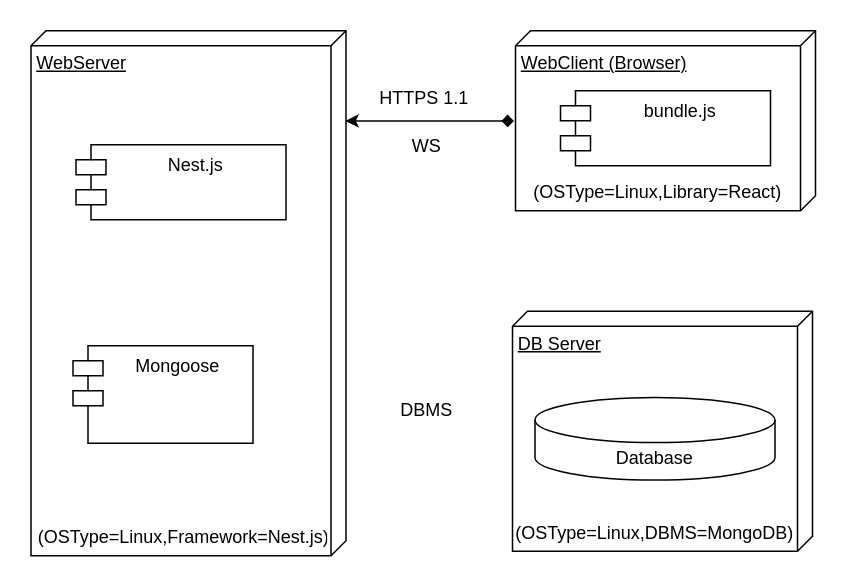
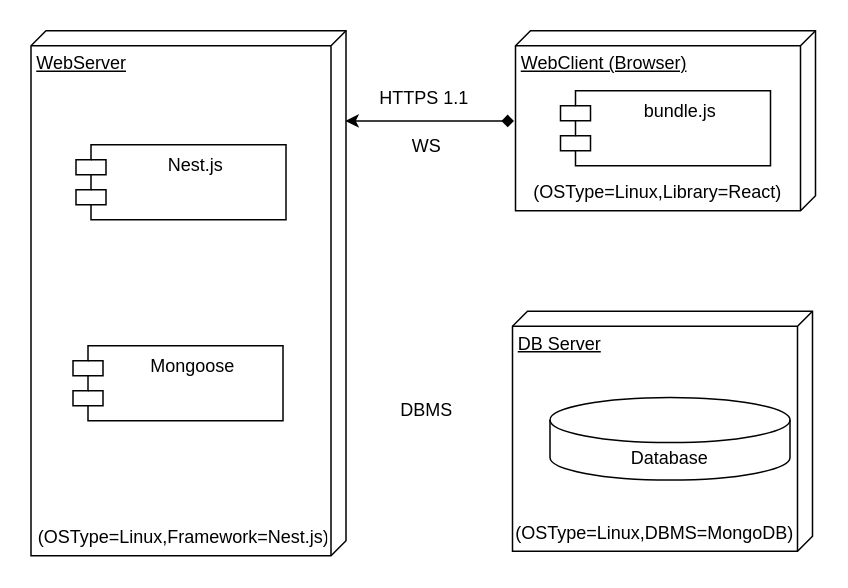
(163, 395) -> (178, 383)
(655, 439) -> (670, 439)
